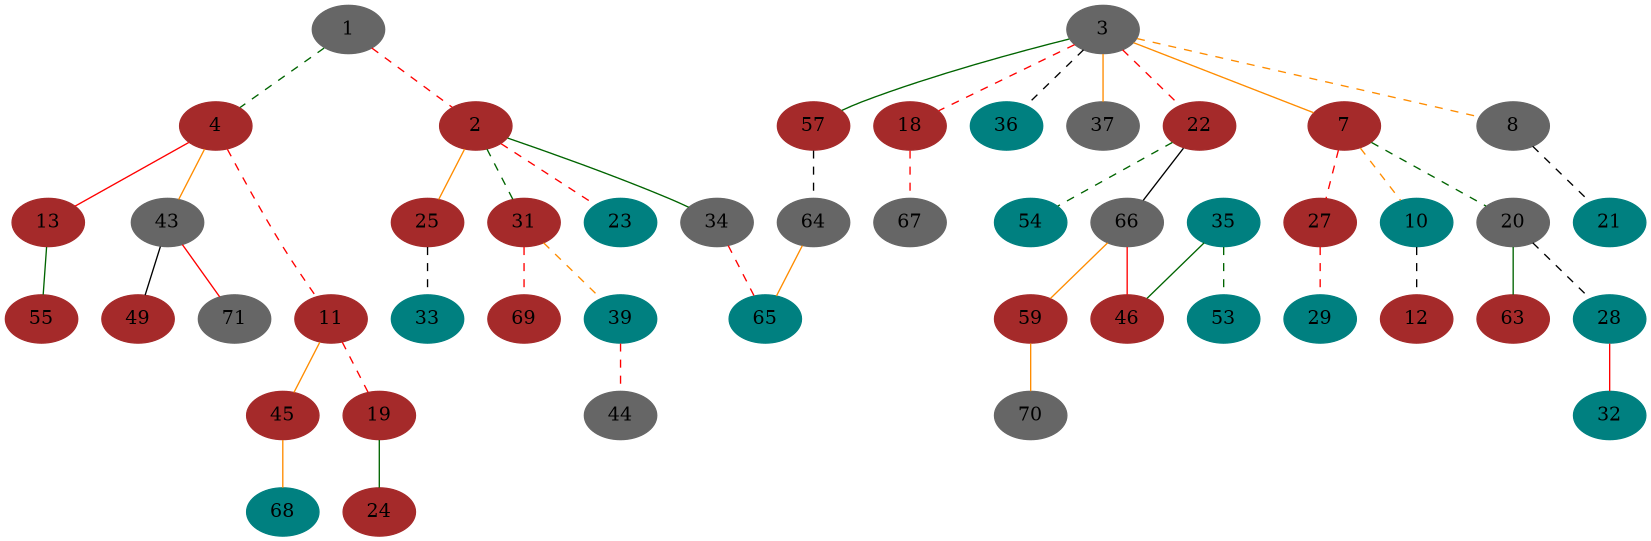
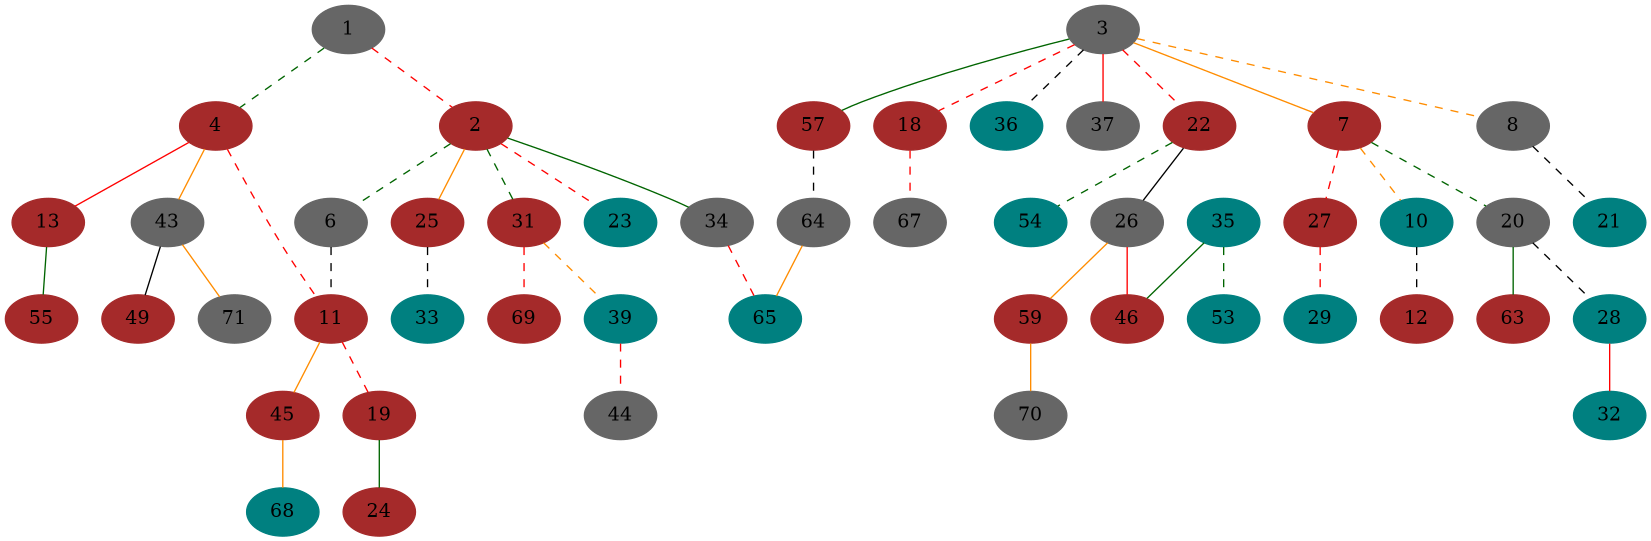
(1103, 78) -> (1103, 78)
none -> (331, 222)
(1127, 222) -> (1127, 222)
(201, 271) -> (201, 271)
